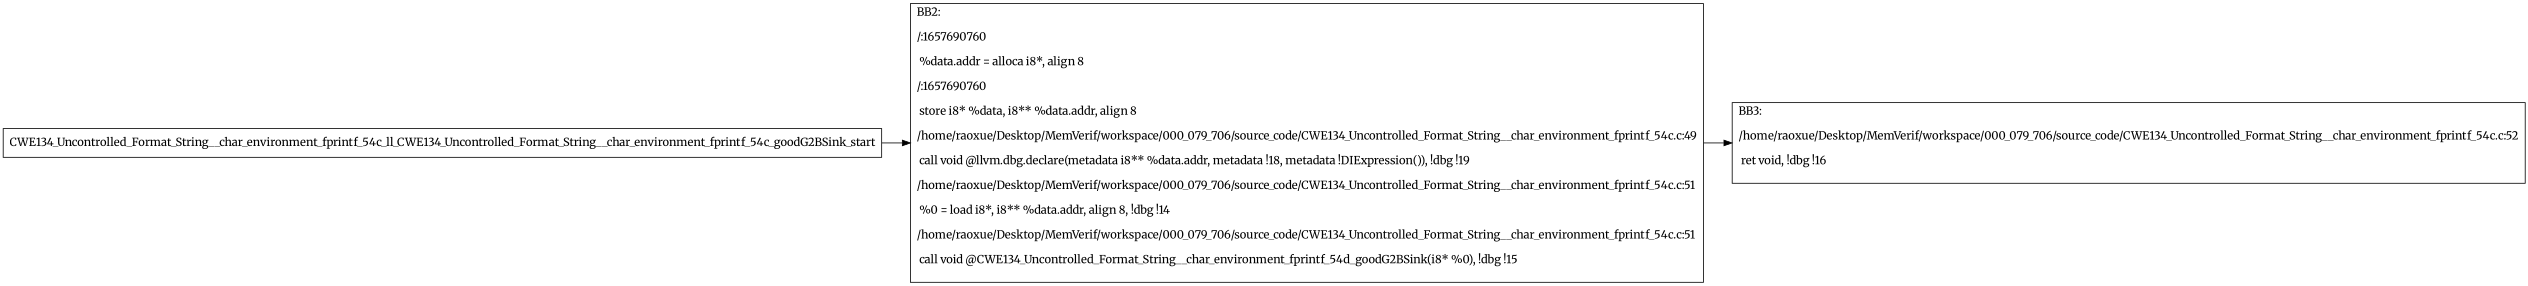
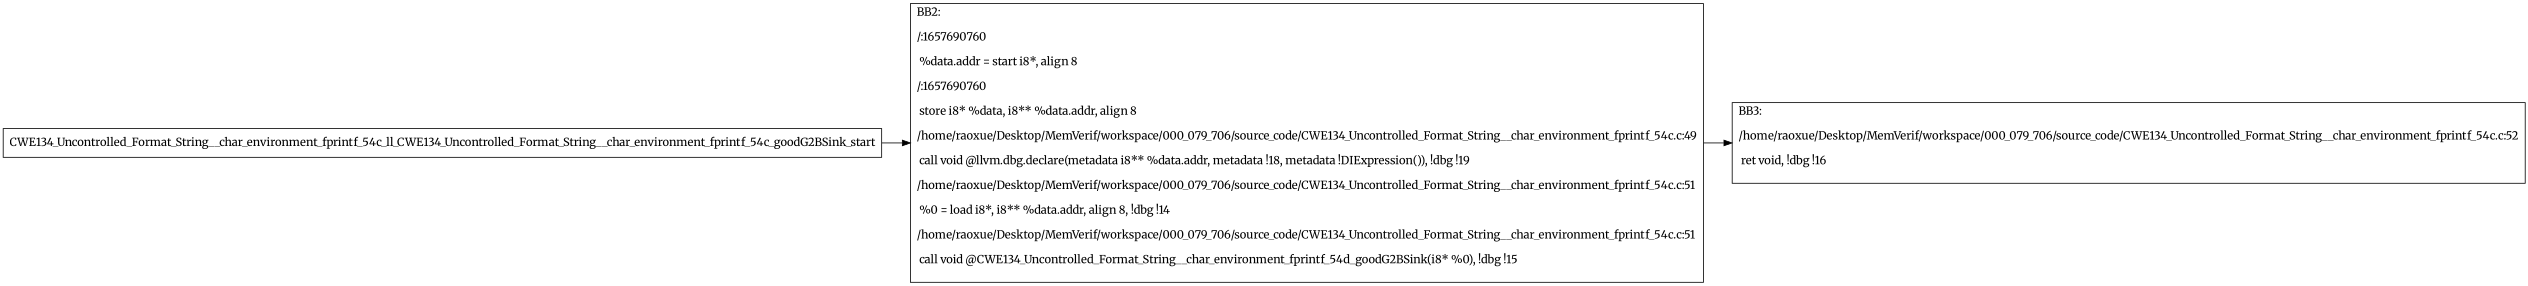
(1001, 62) -> (997, 62)
